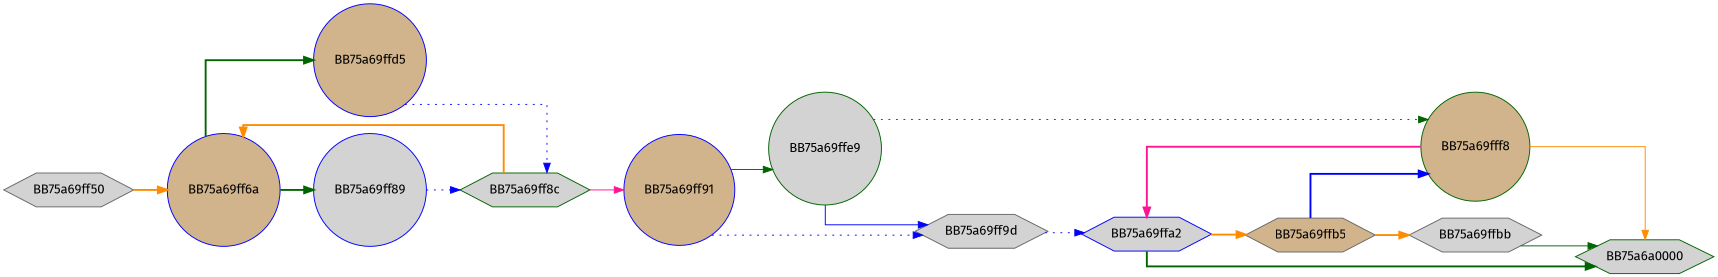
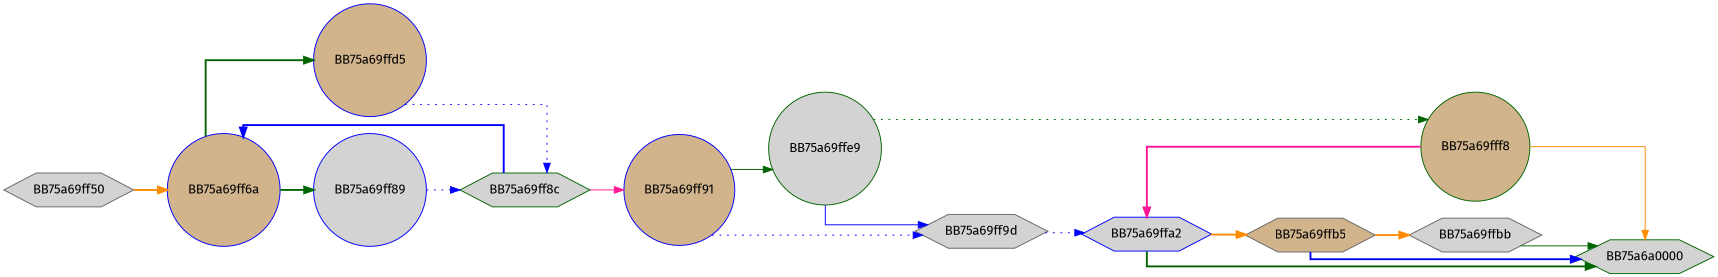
(396, 125) -> (396, 125)
(1343, 174) -> (1437, 259)
